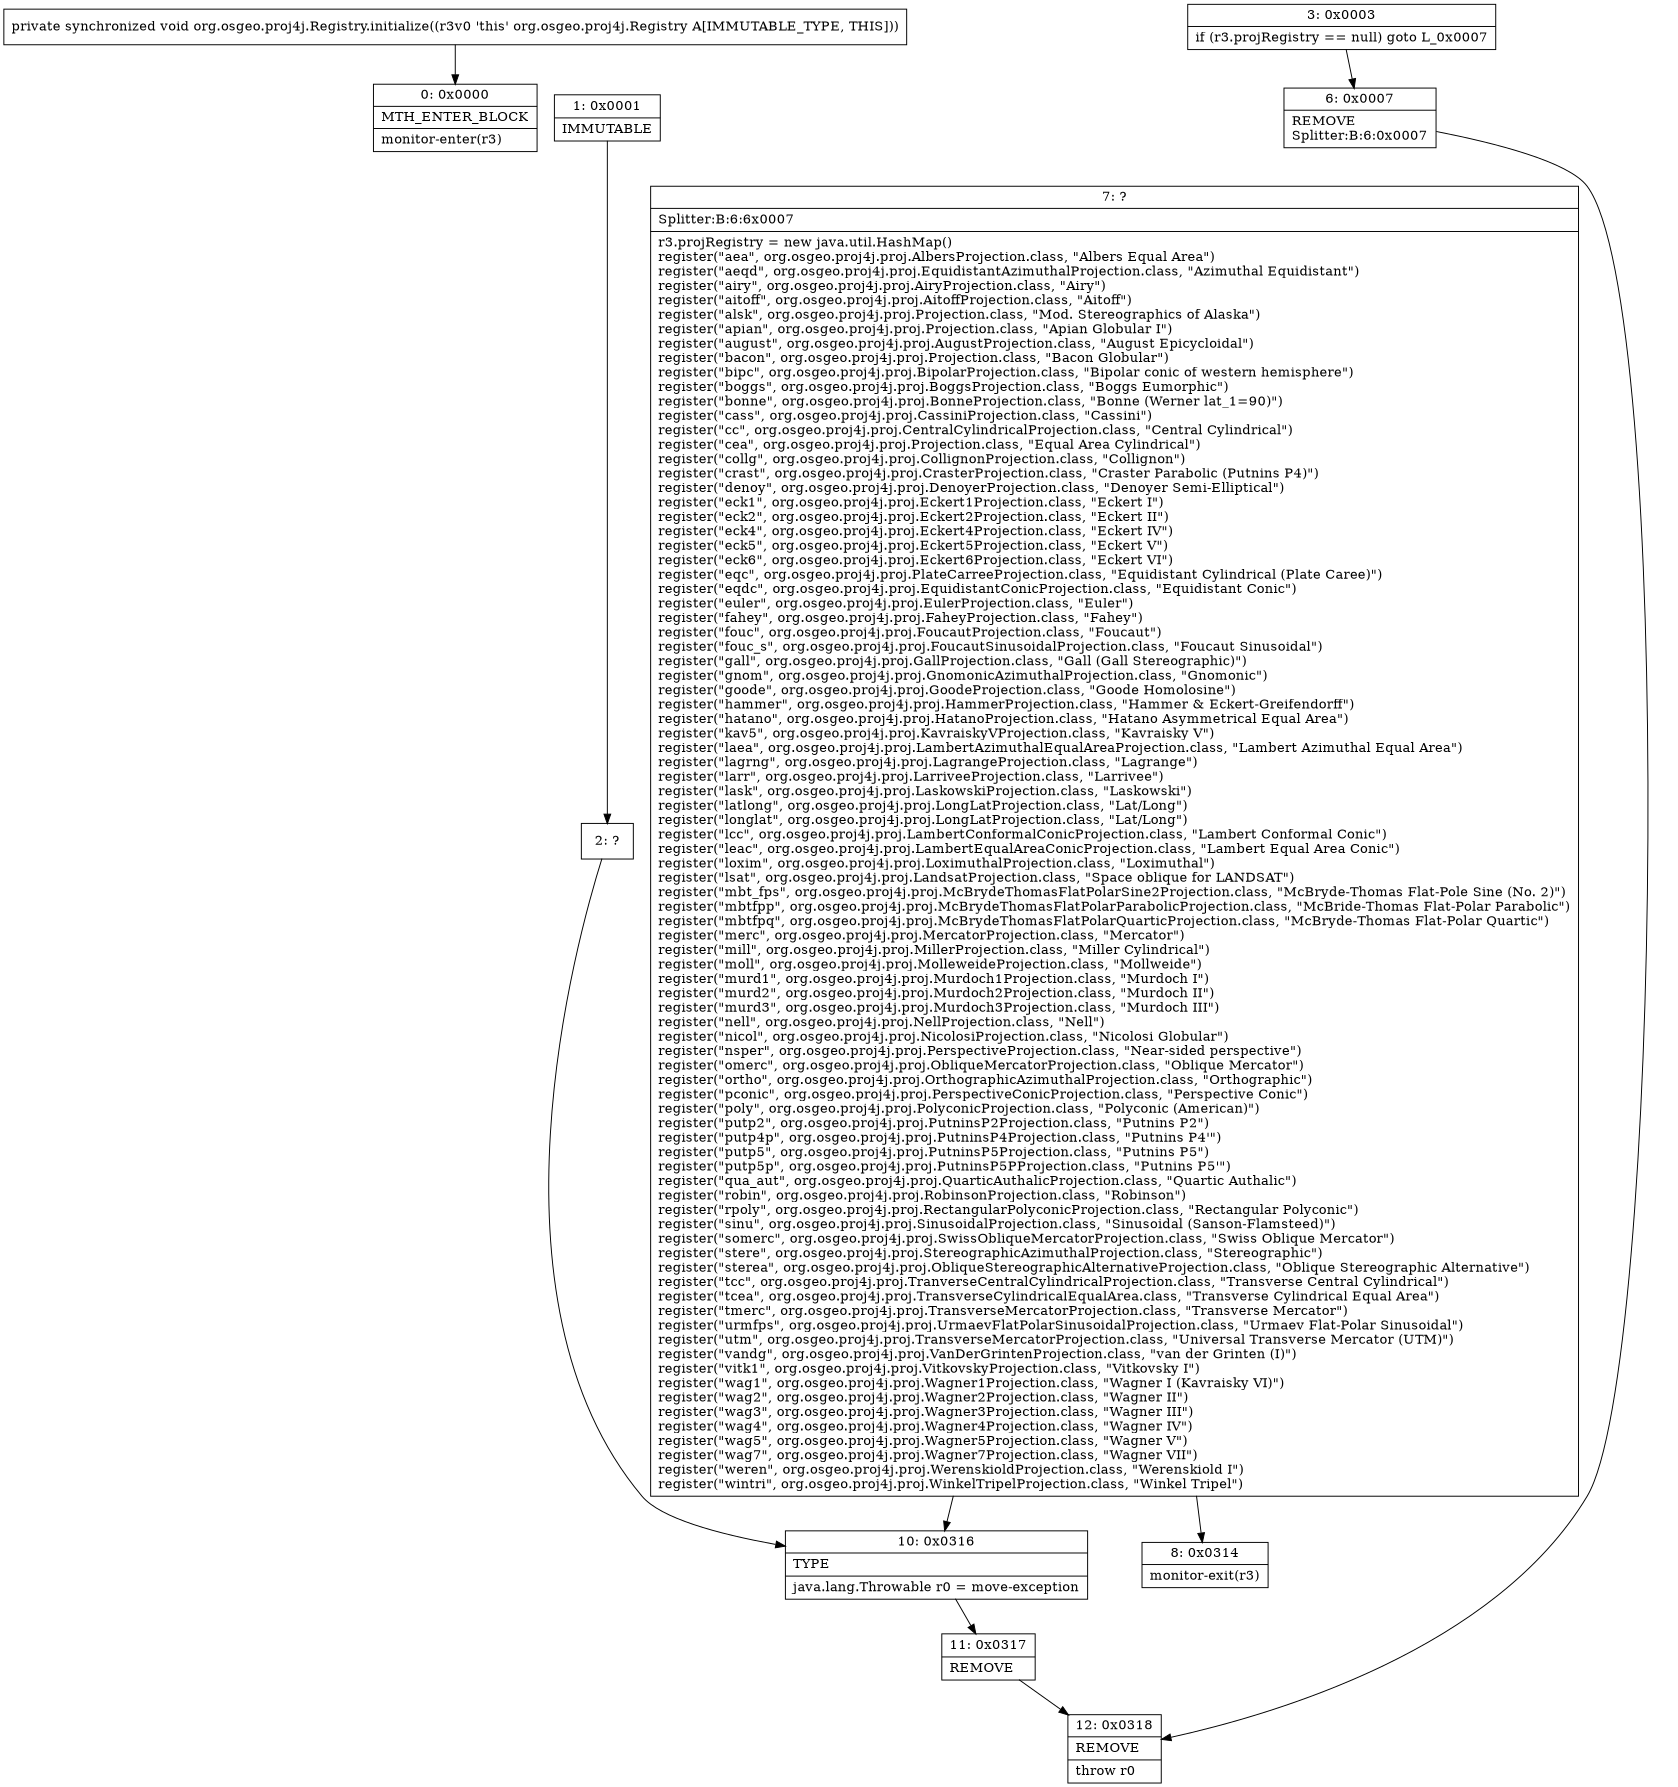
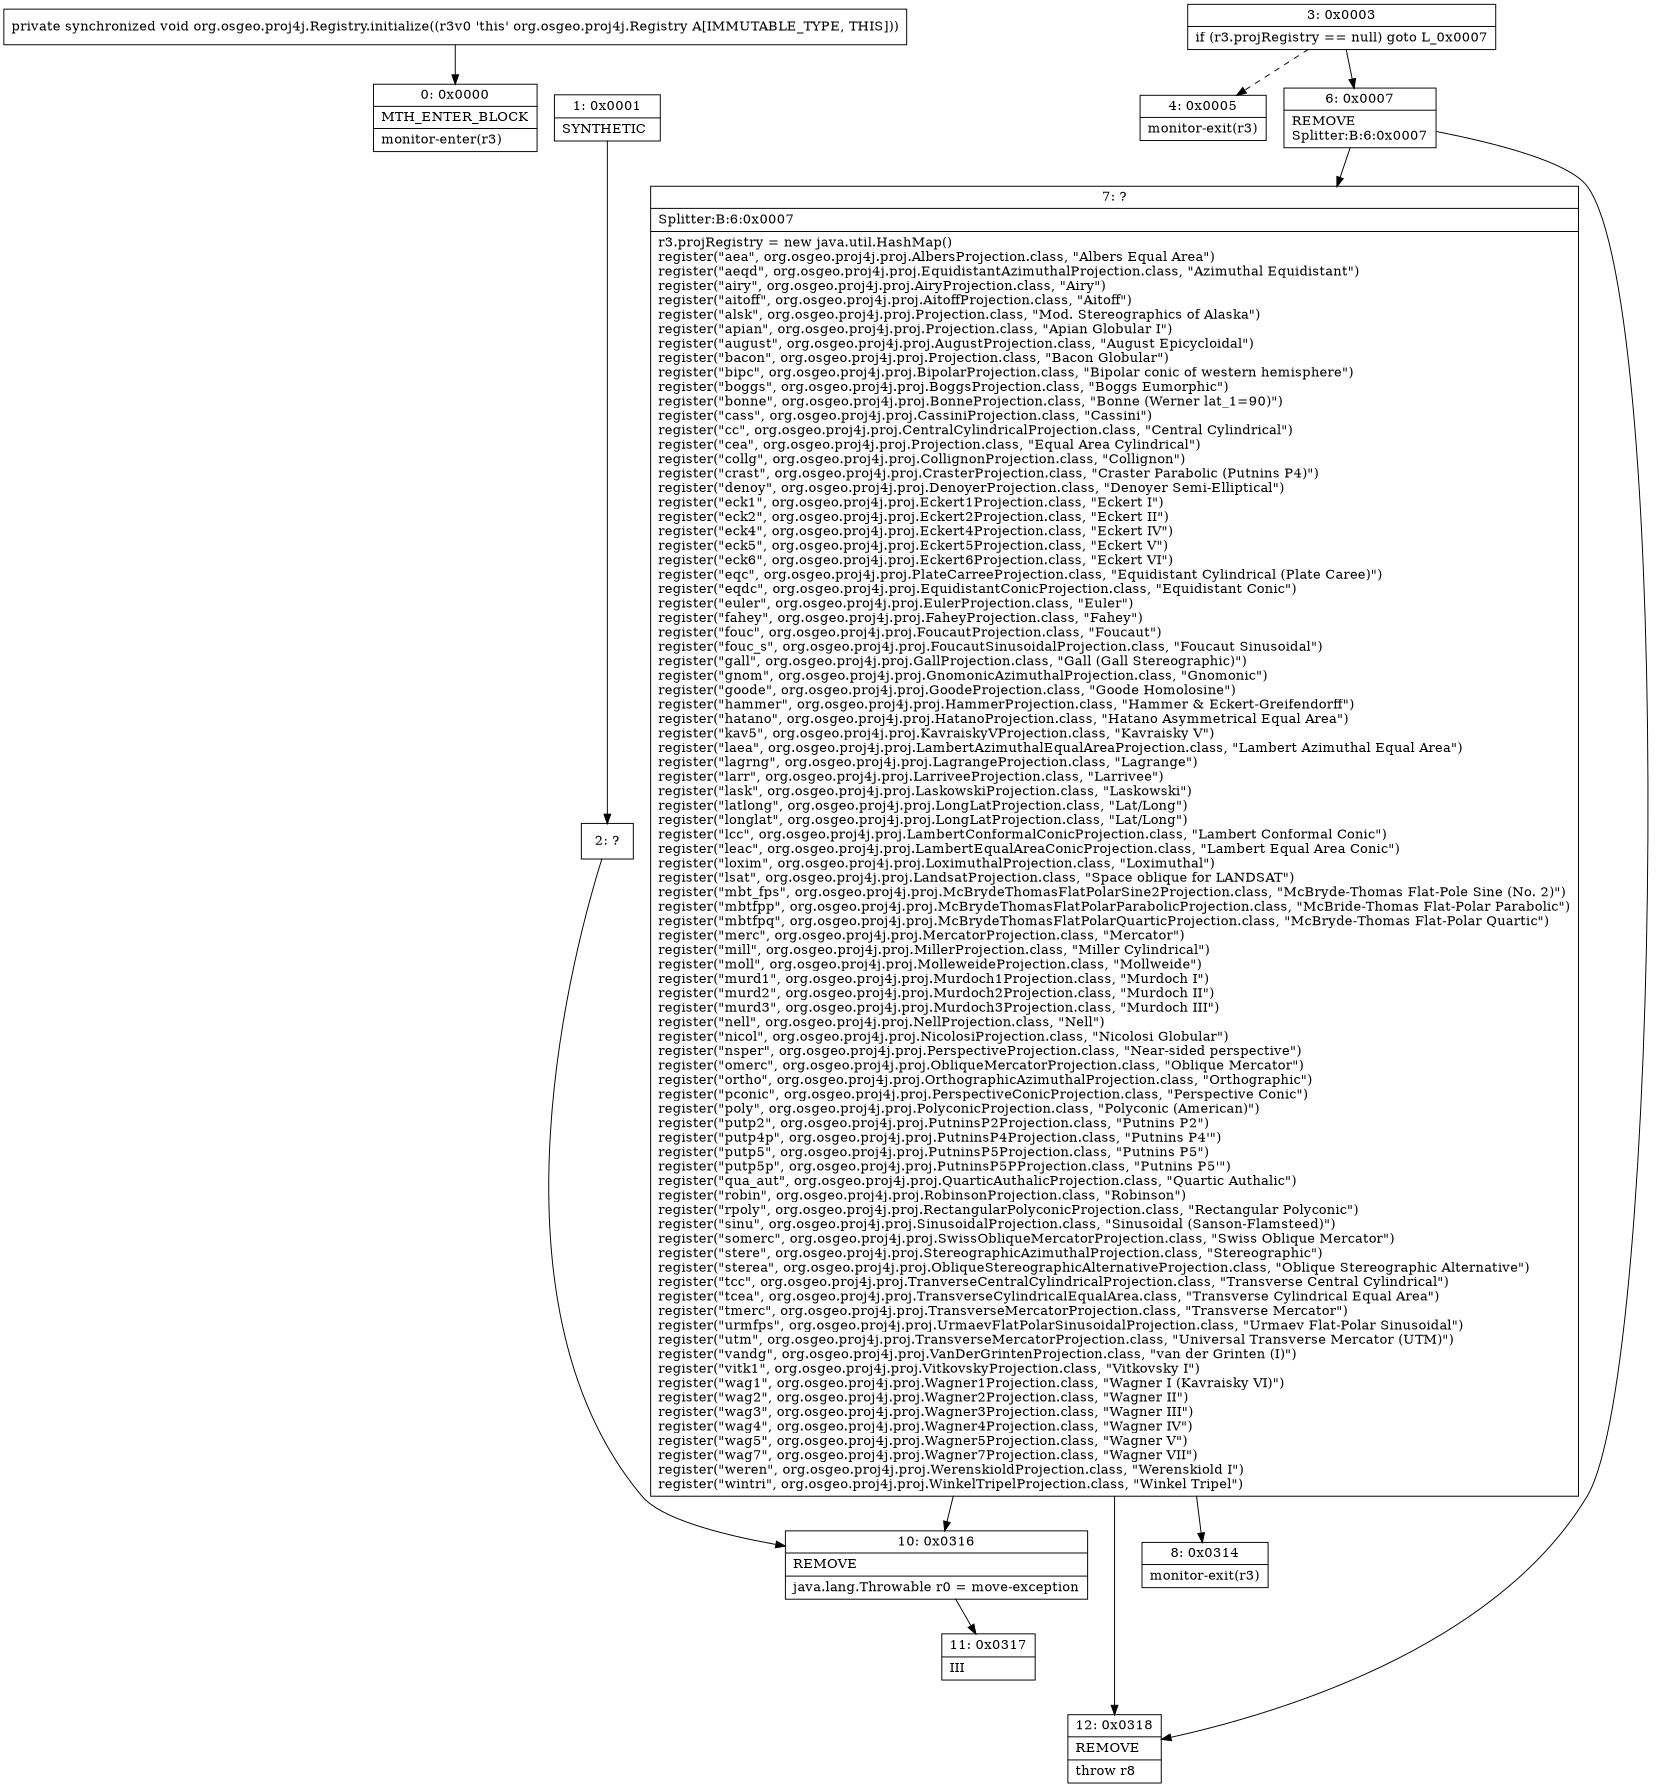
none -> (1203, 118)
(607, 129) -> (604, 129)
none -> (1345, 162)
(727, 219) -> (727, 219)
(812, 1564) -> (825, 1564)
(982, 1668) -> (957, 1668)
(1040, 1695) -> (1115, 1600)
(1106, 1771) -> (1106, 1771)
